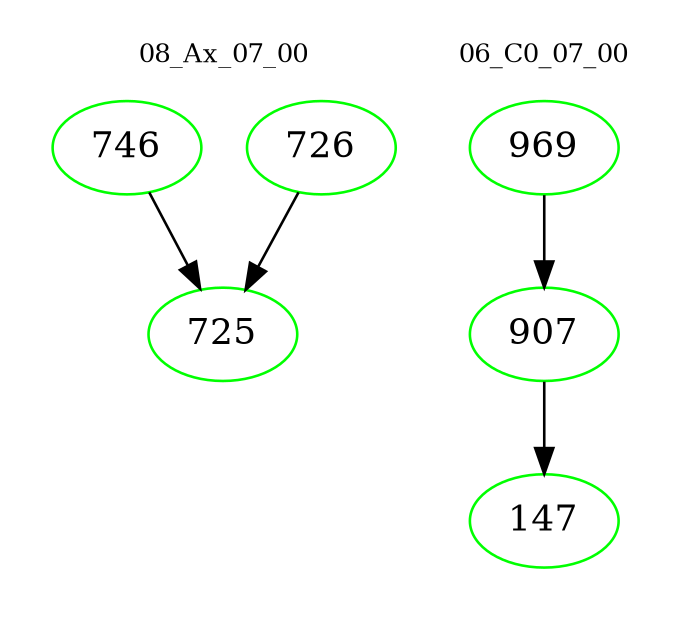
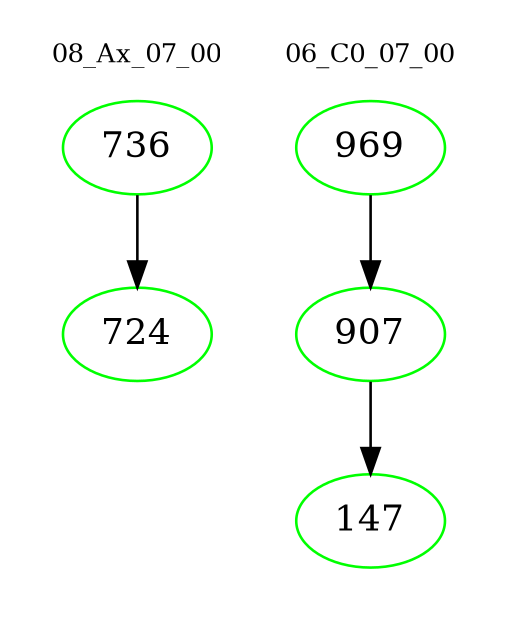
(127, 148) -> (137, 148)
(321, 148) -> none
(223, 334) -> (137, 334)
